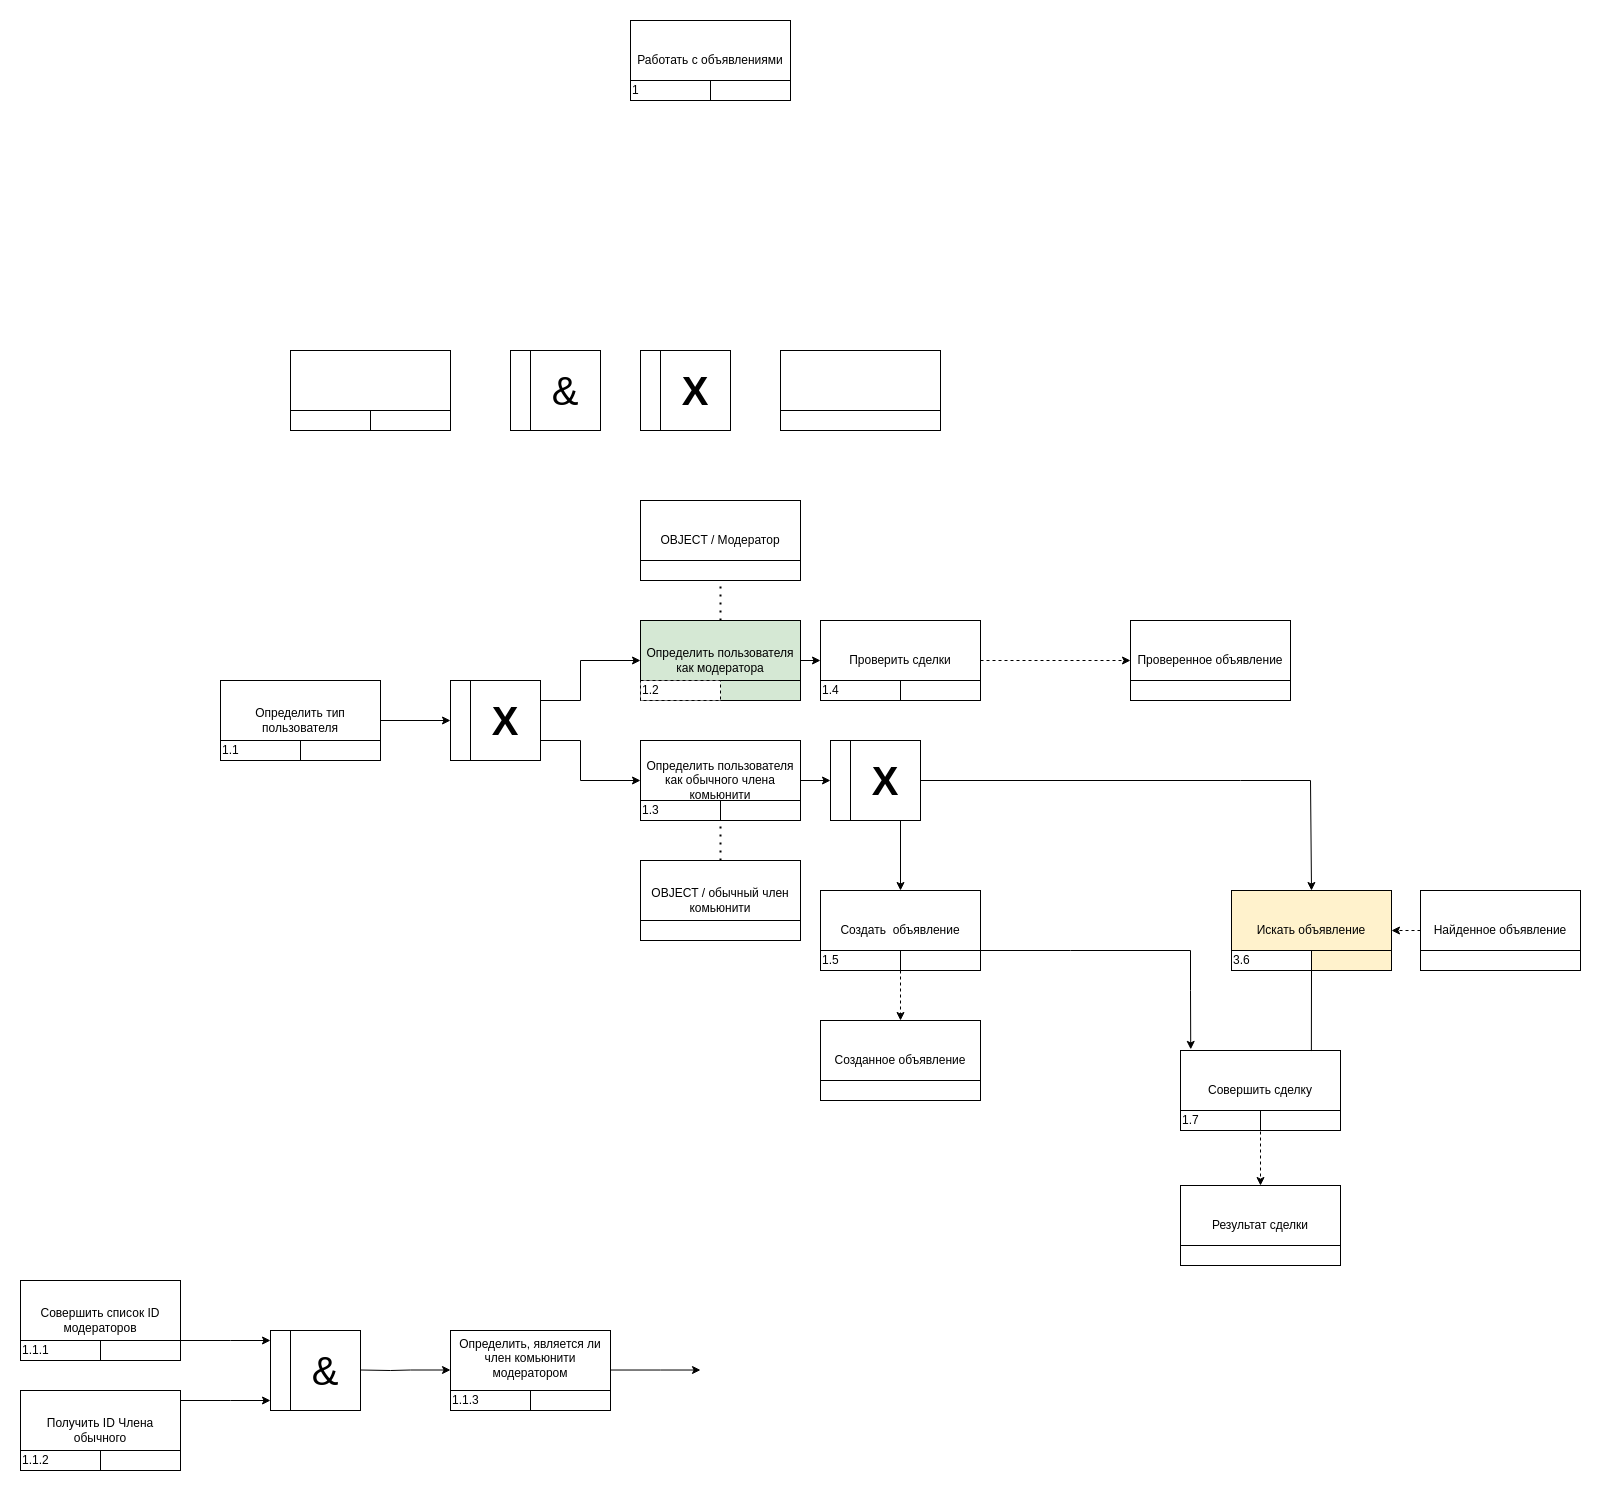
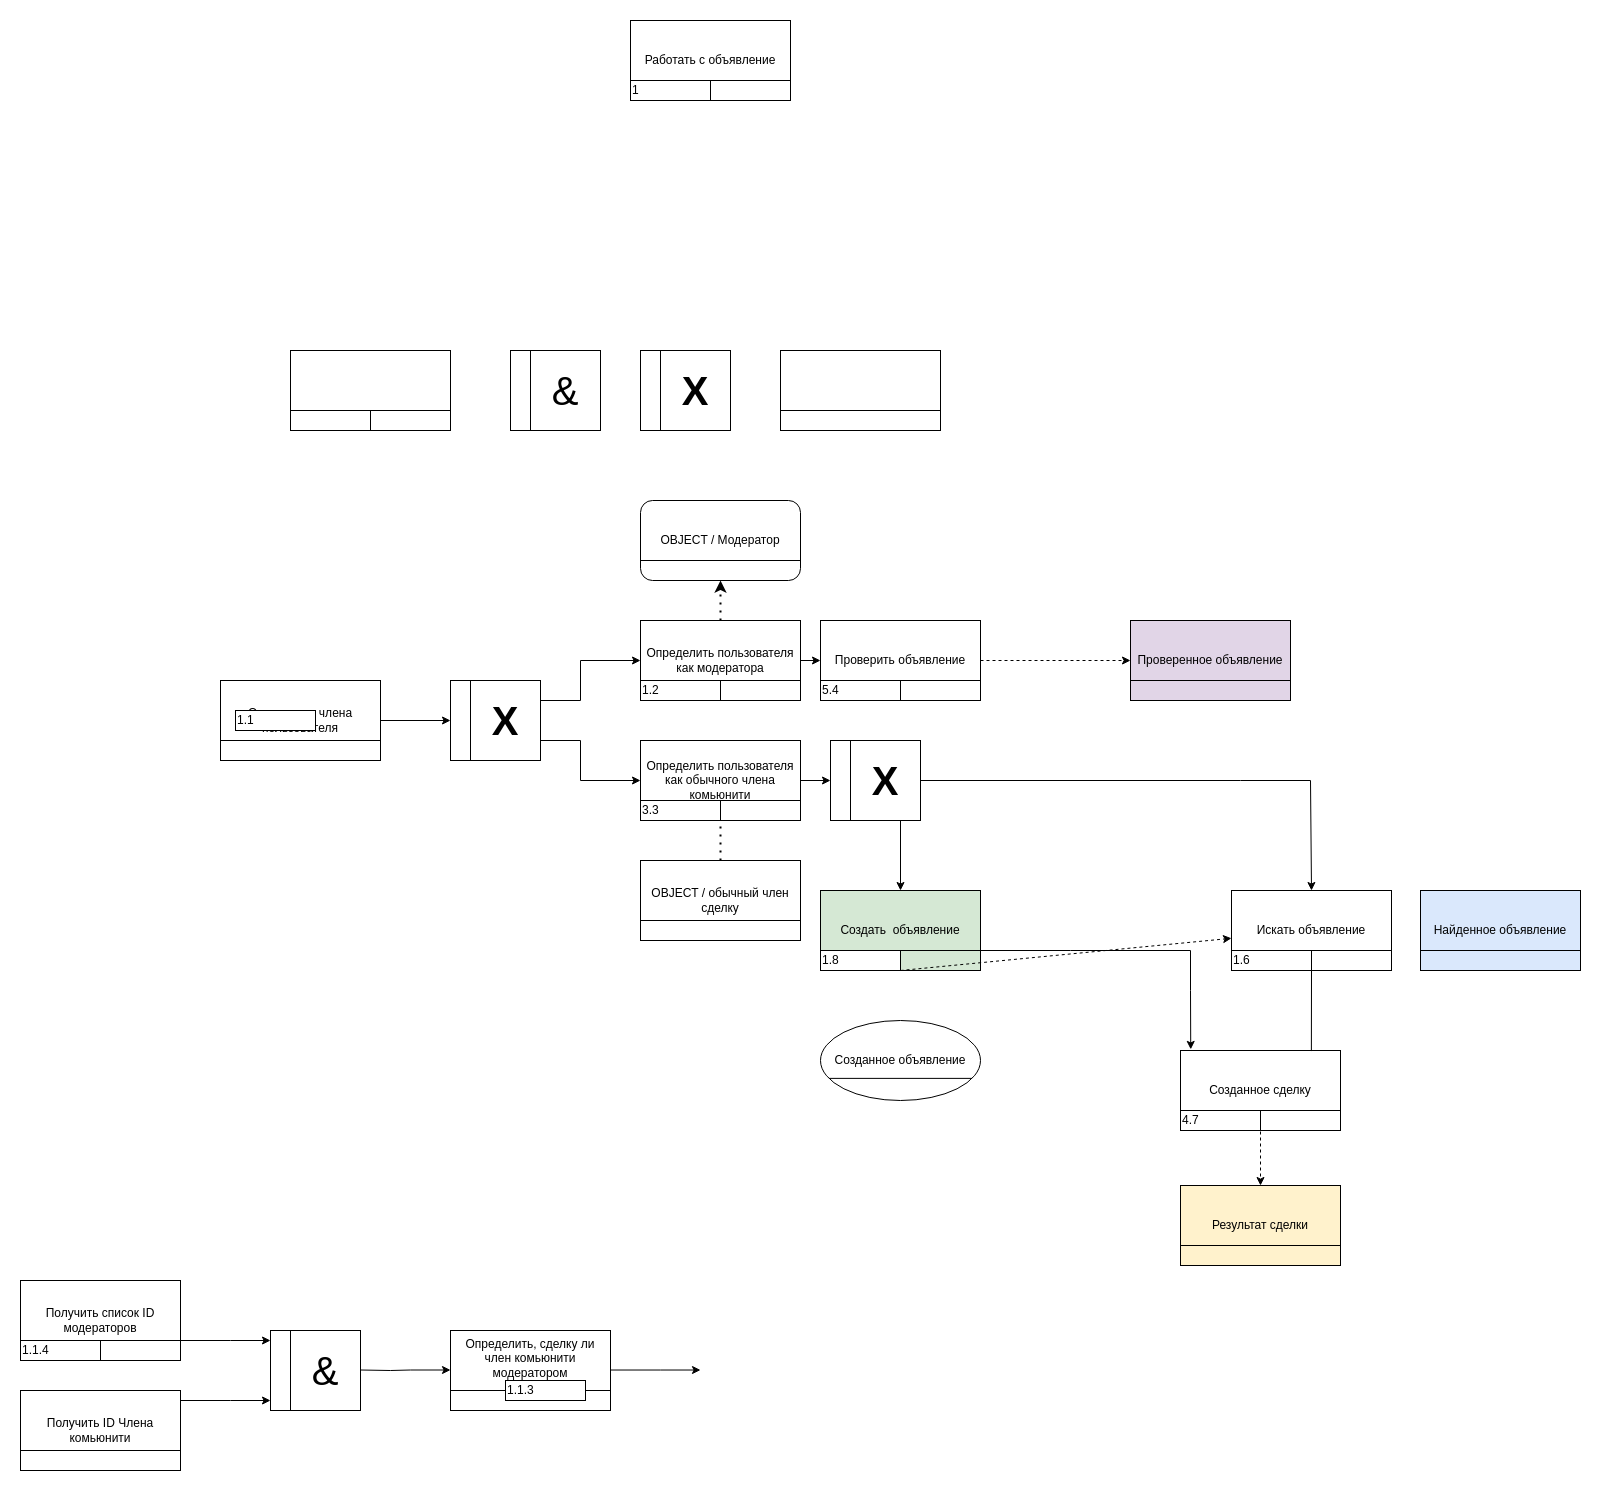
(711, 61) -> (711, 61)
(721, 541) -> (721, 541)
(721, 587) -> (721, 591)
(721, 661) -> (721, 661)
(901, 661) -> (901, 661)
(1211, 661) -> (1211, 661)
(681, 691) -> (681, 691)
(831, 691) -> (831, 691)
(301, 721) -> (301, 721)
(261, 751) -> (276, 721)
(651, 811) -> (651, 811)
(721, 901) -> (721, 901)
(901, 931) -> (901, 931)
(1312, 931) -> (1312, 931)
(1409, 931) -> none
(1501, 931) -> (1501, 931)
(831, 961) -> (831, 961)
(1242, 961) -> (1242, 961)
(901, 992) -> (998, 961)
(901, 1061) -> (901, 1061)
(1261, 1091) -> (1261, 1091)
(1191, 1121) -> (1191, 1121)
(1261, 1226) -> (1261, 1226)
(101, 1321) -> (101, 1321)
(36, 1351) -> (36, 1351)
(531, 1359) -> (531, 1352)
(491, 1401) -> (546, 1391)
(101, 1431) -> (101, 1431)
(61, 1461) -> none
